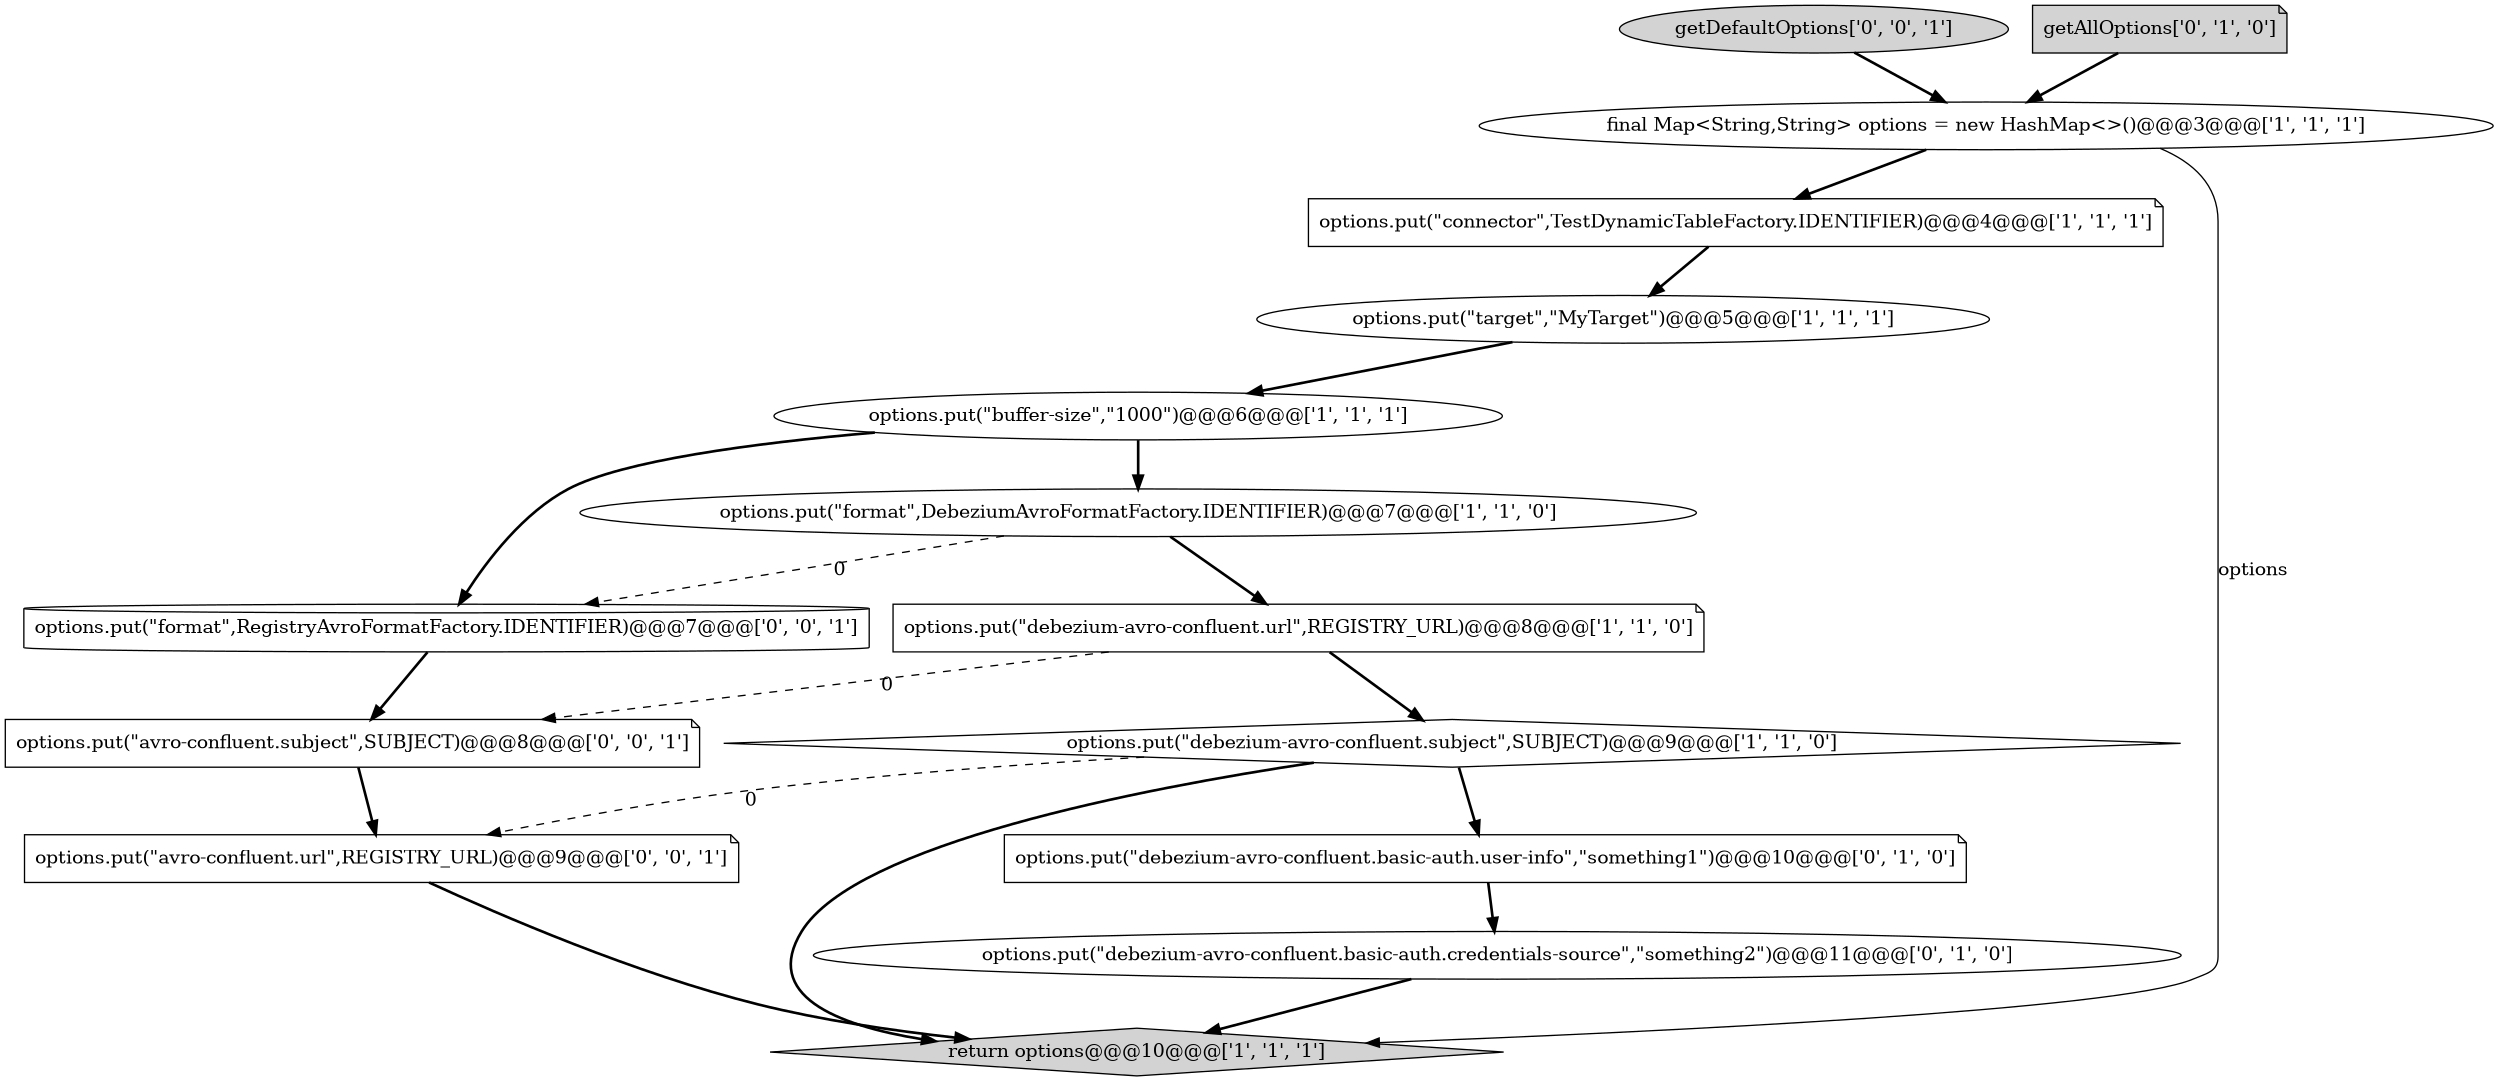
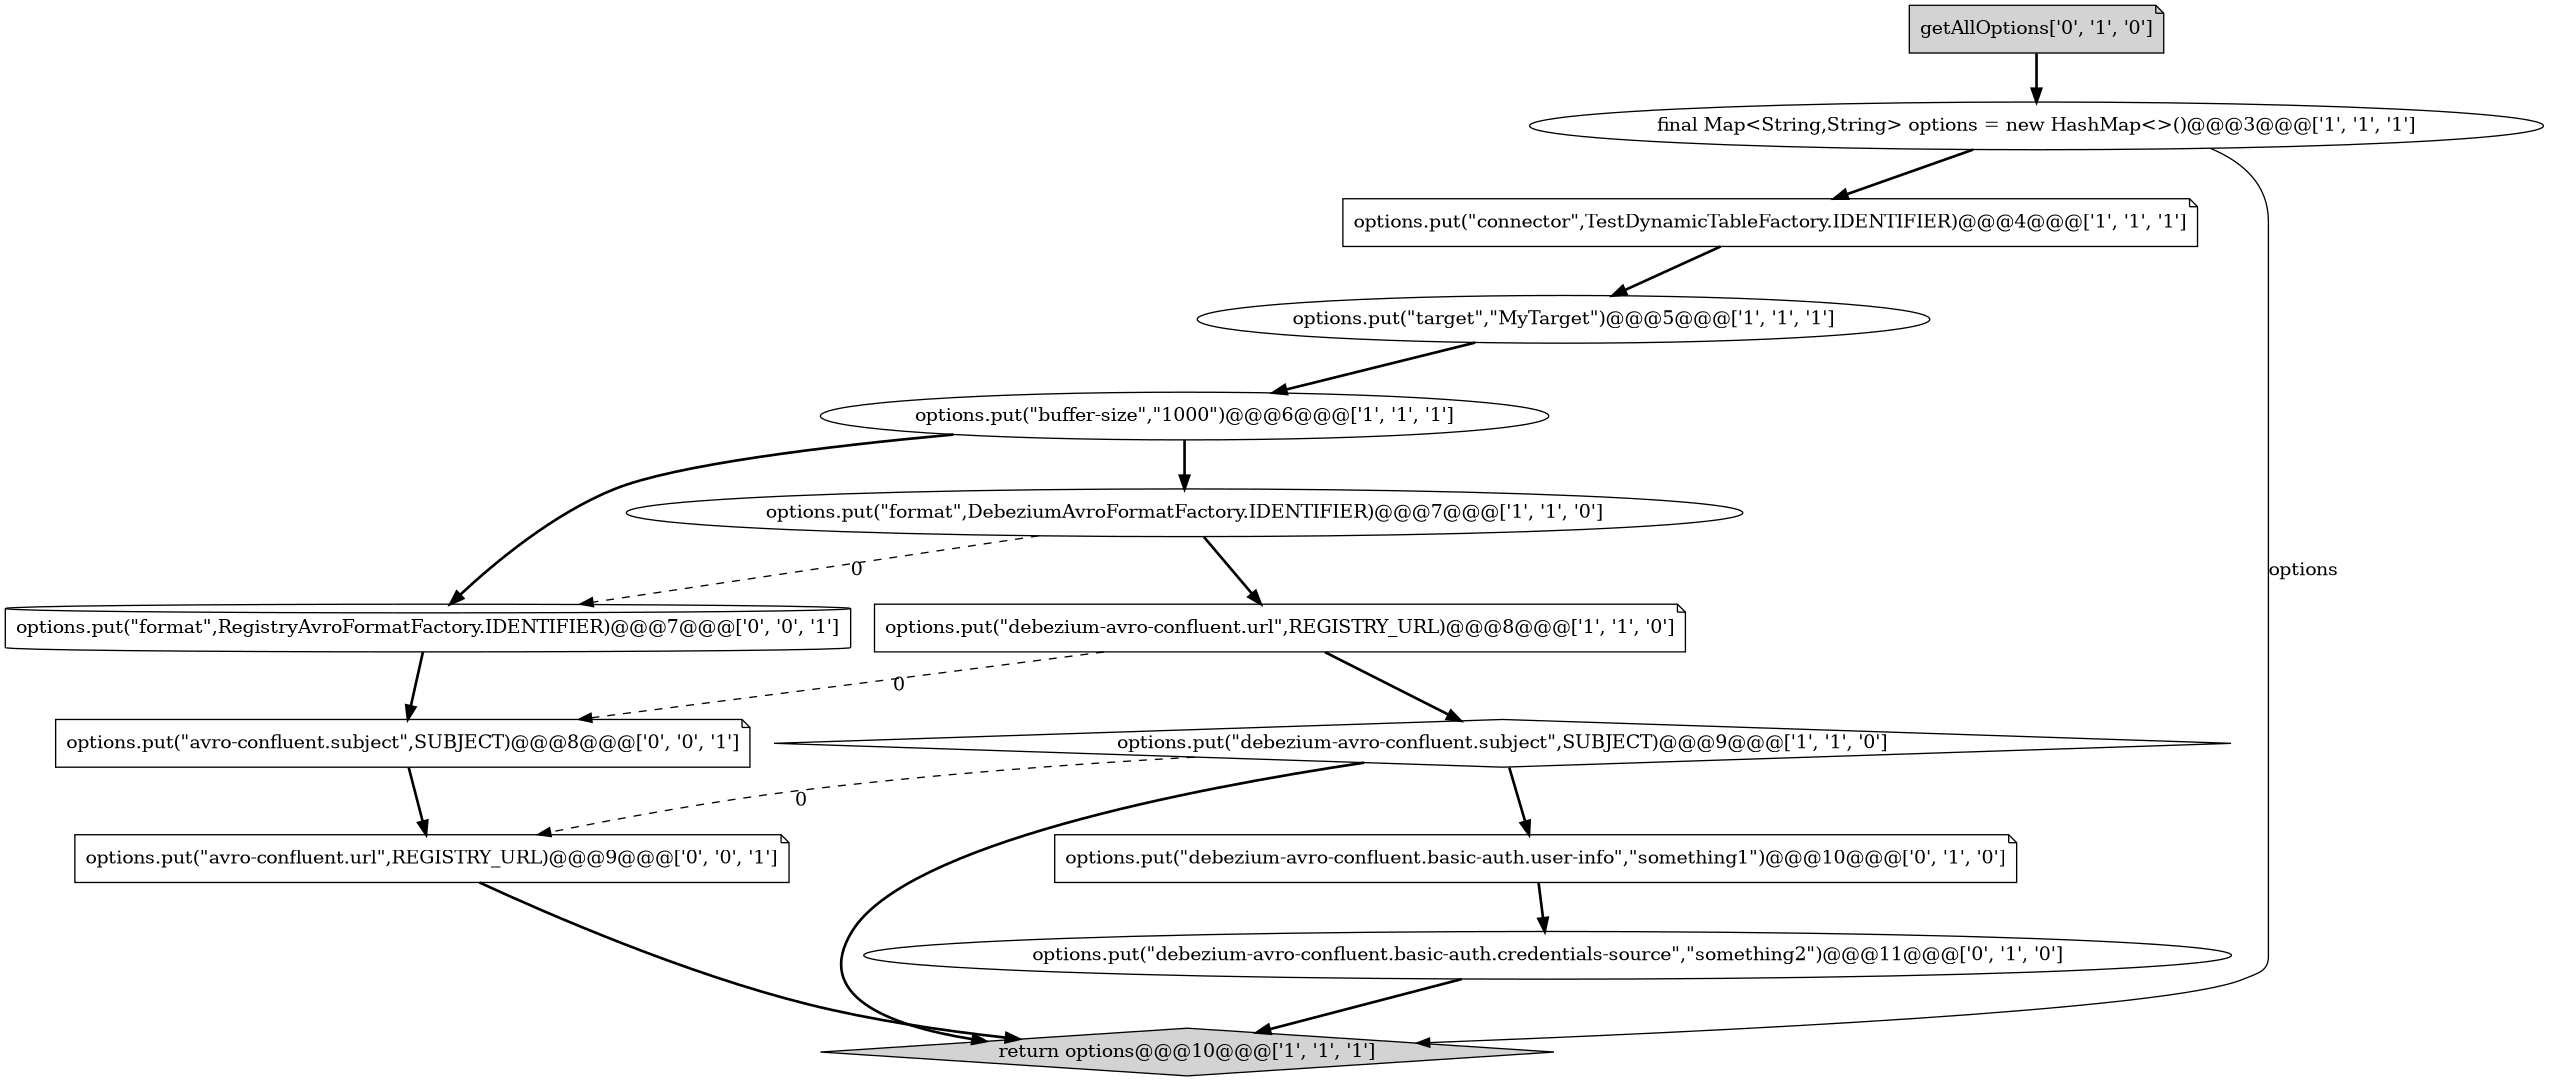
(1814, 29) -> none
